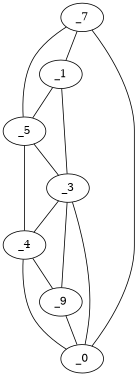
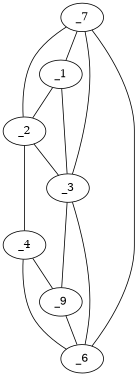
(24, 131) -> (24, 131)
(46, 217) -> (88, 104)
(82, 359) -> (82, 359)
